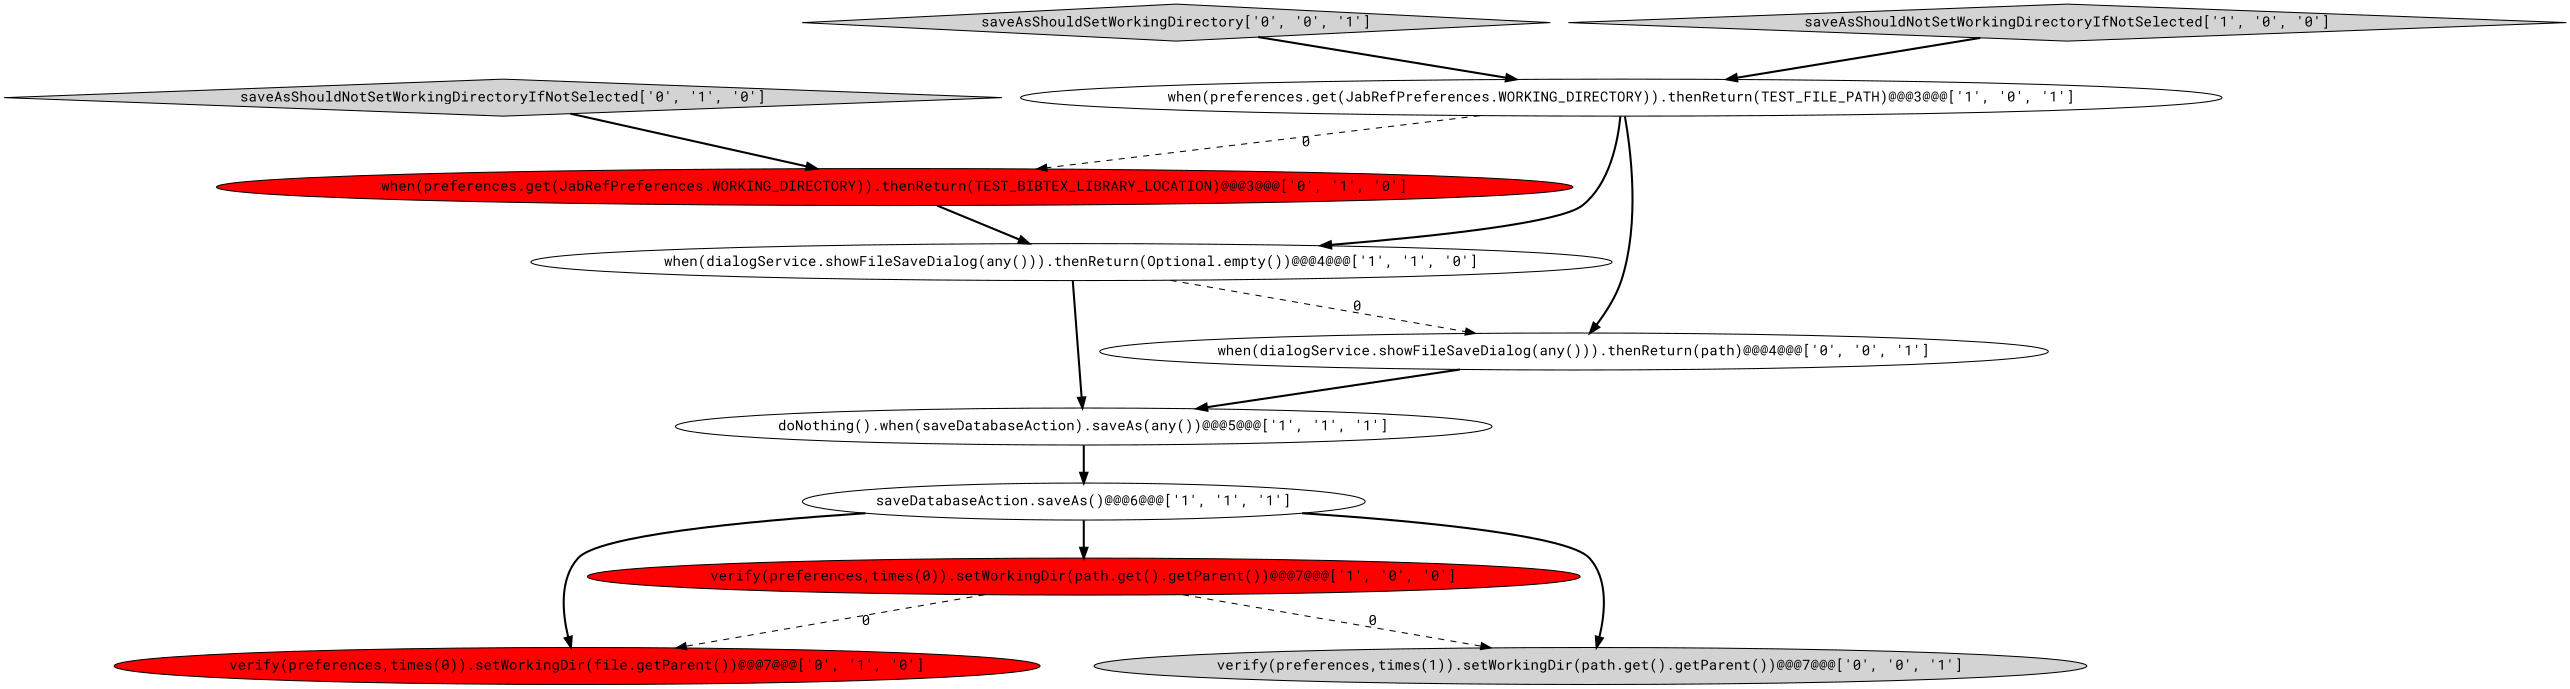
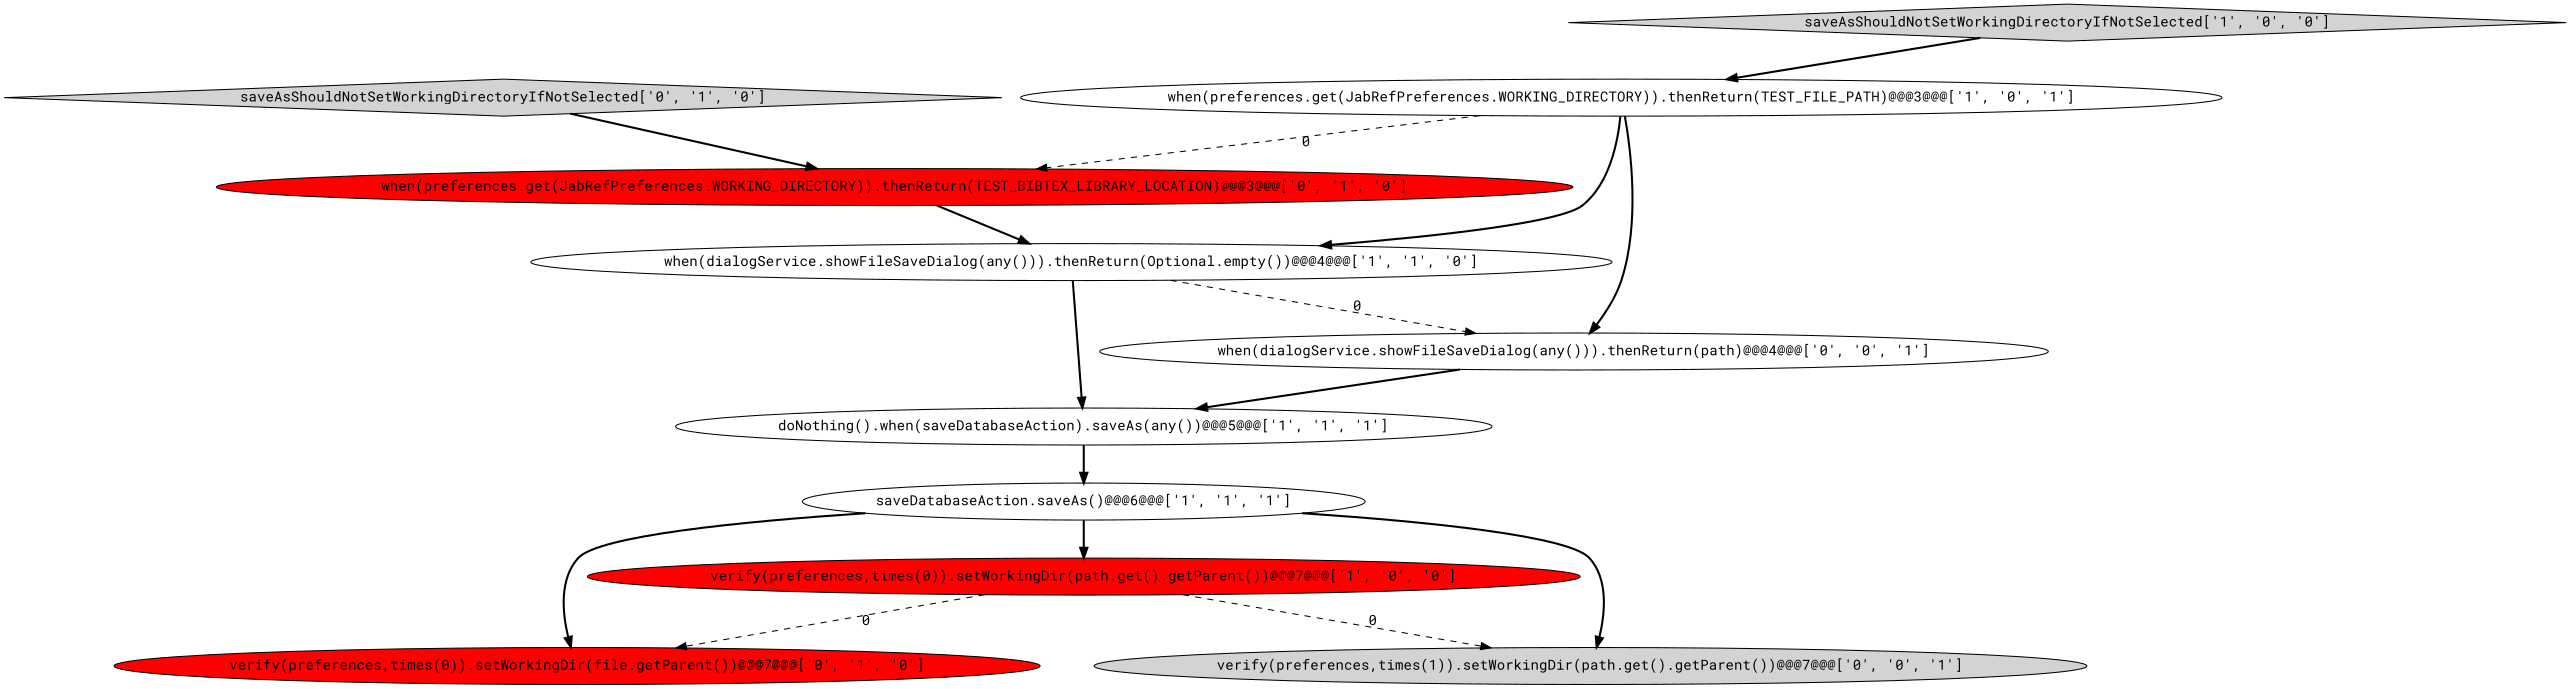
(1176, 23) -> none
